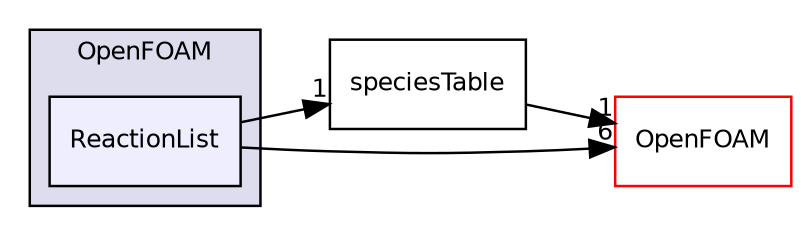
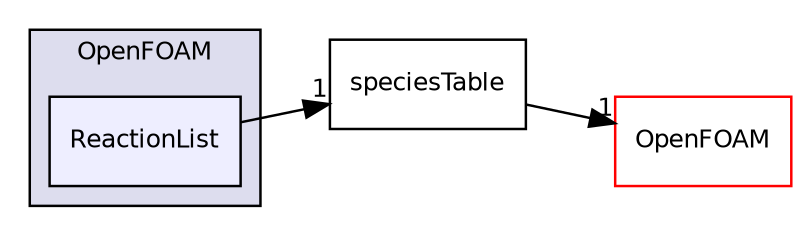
(415, 153) -> none
